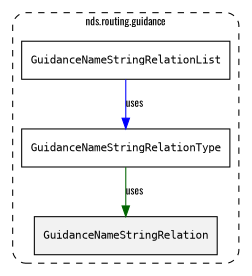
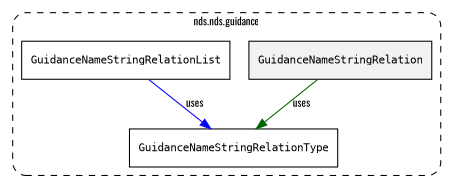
(126, 23) -> (227, 23)
(126, 187) -> (291, 101)
